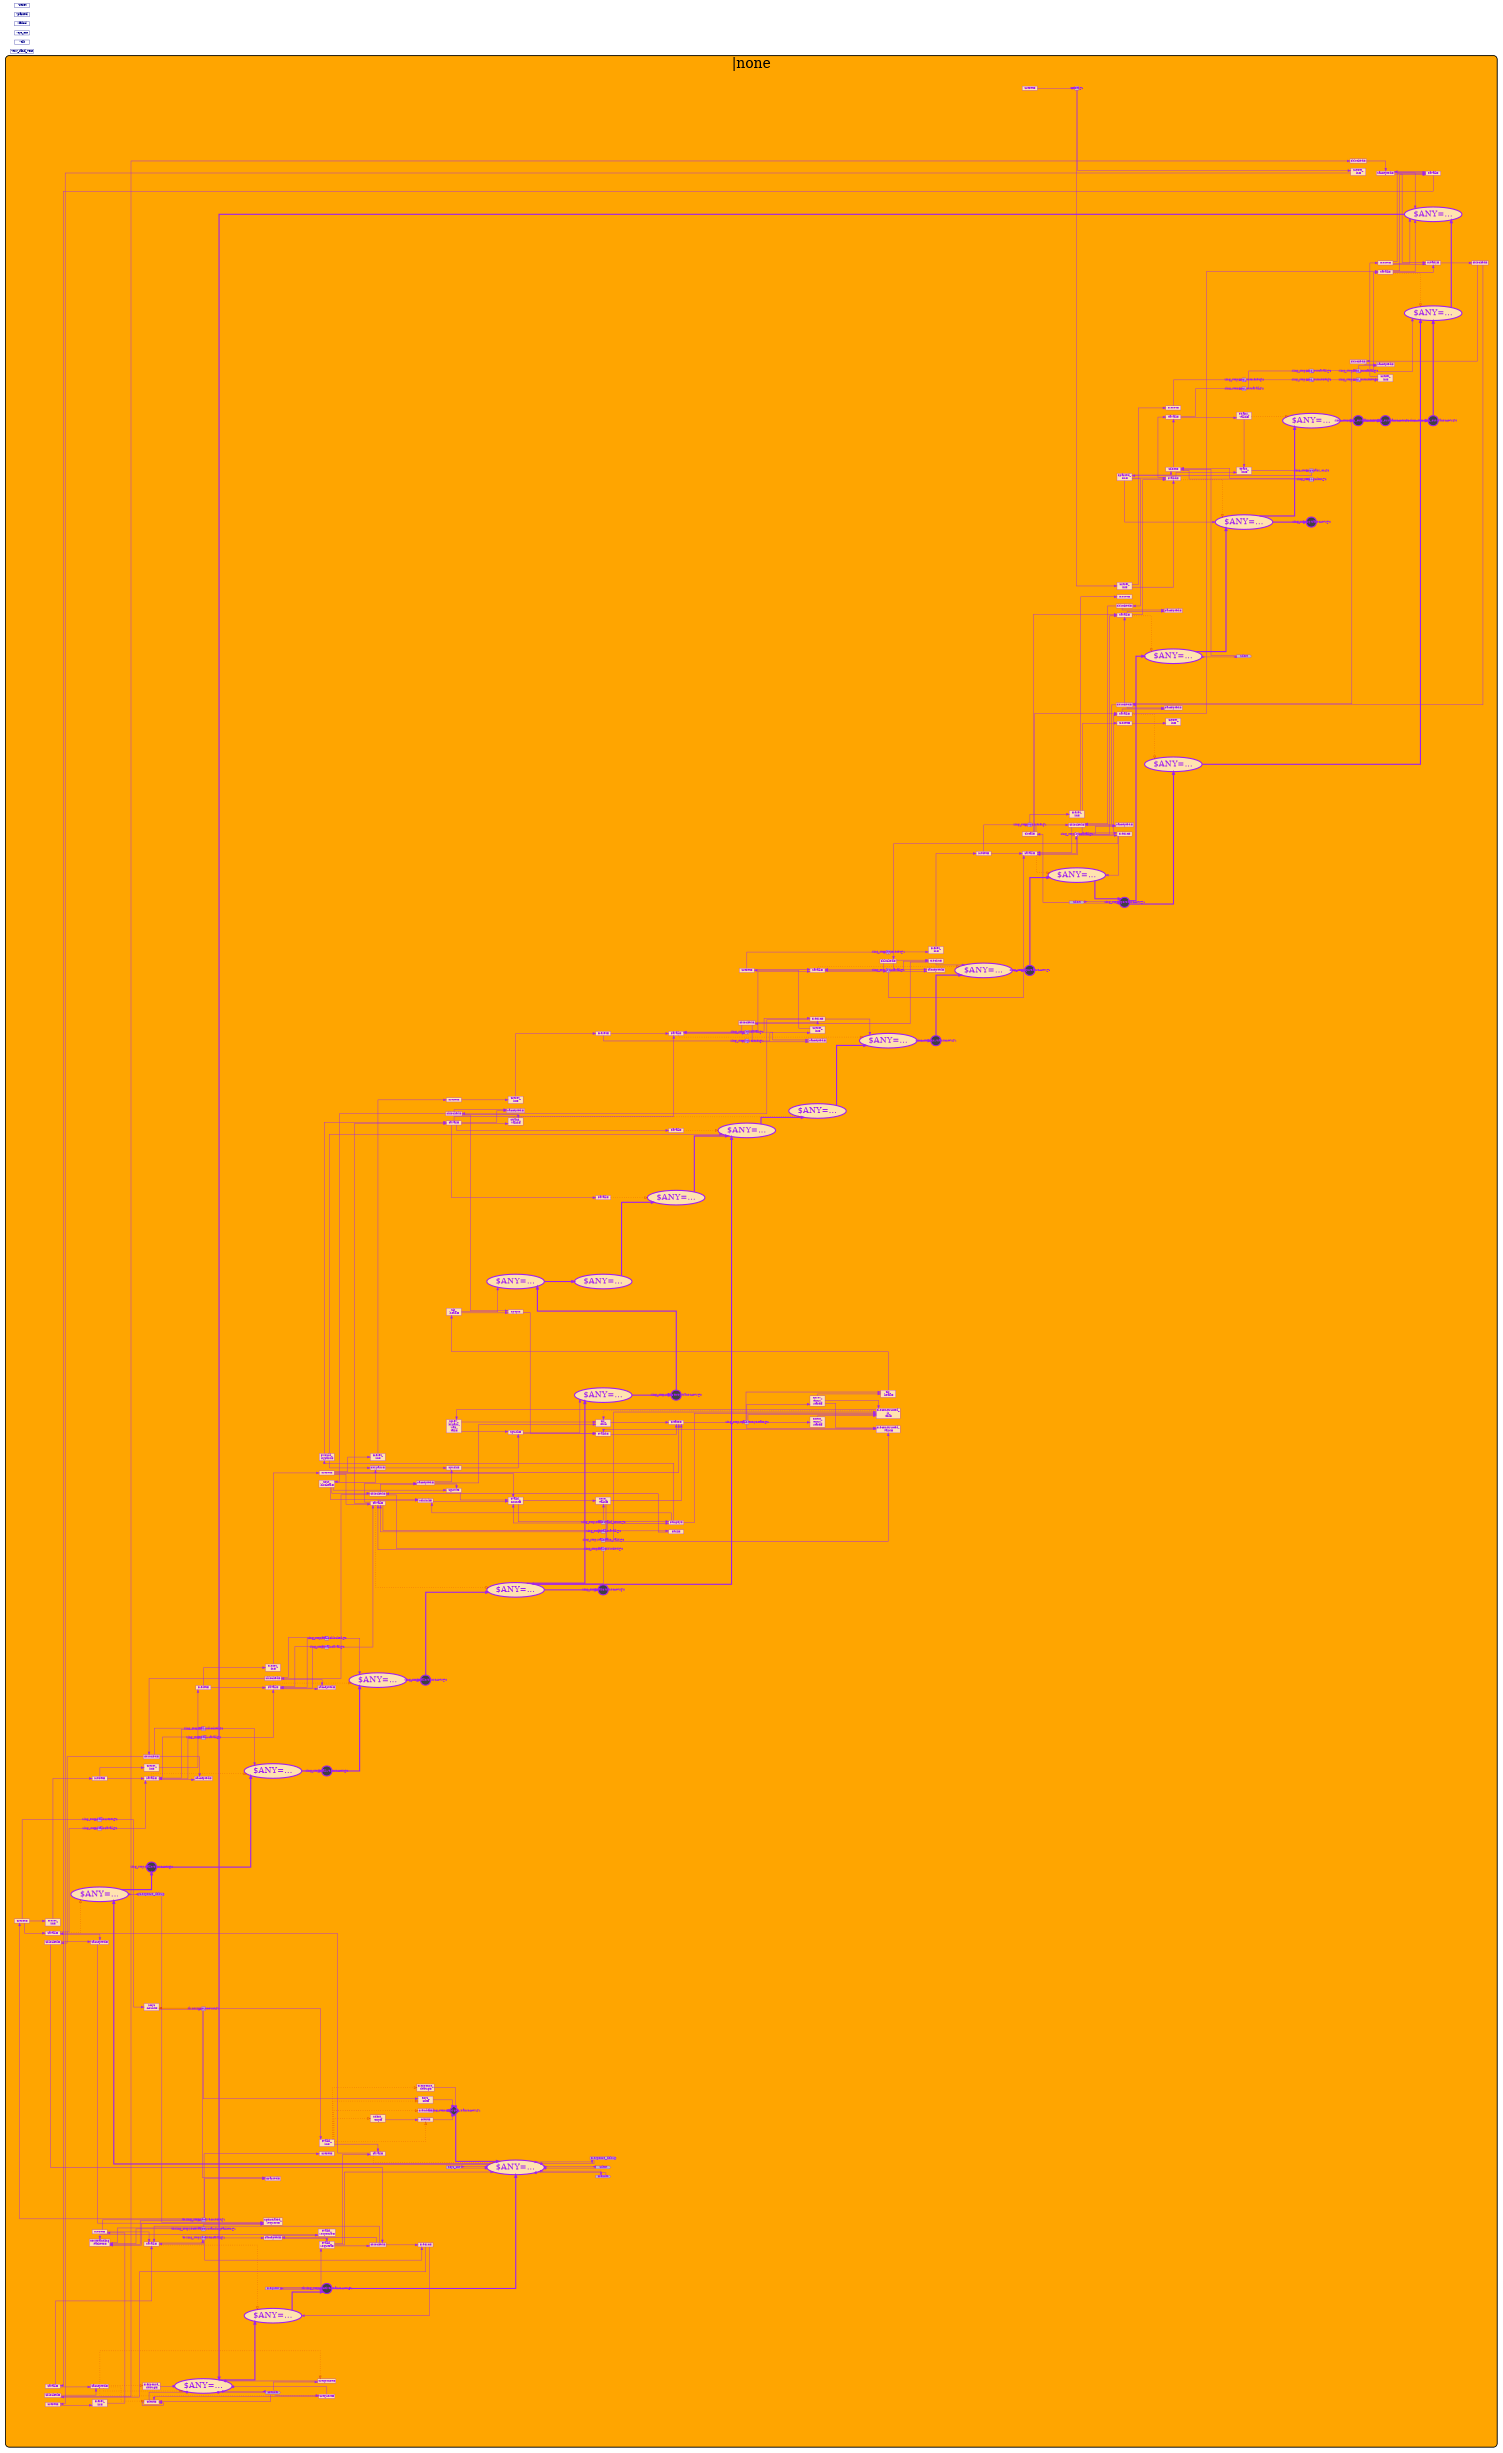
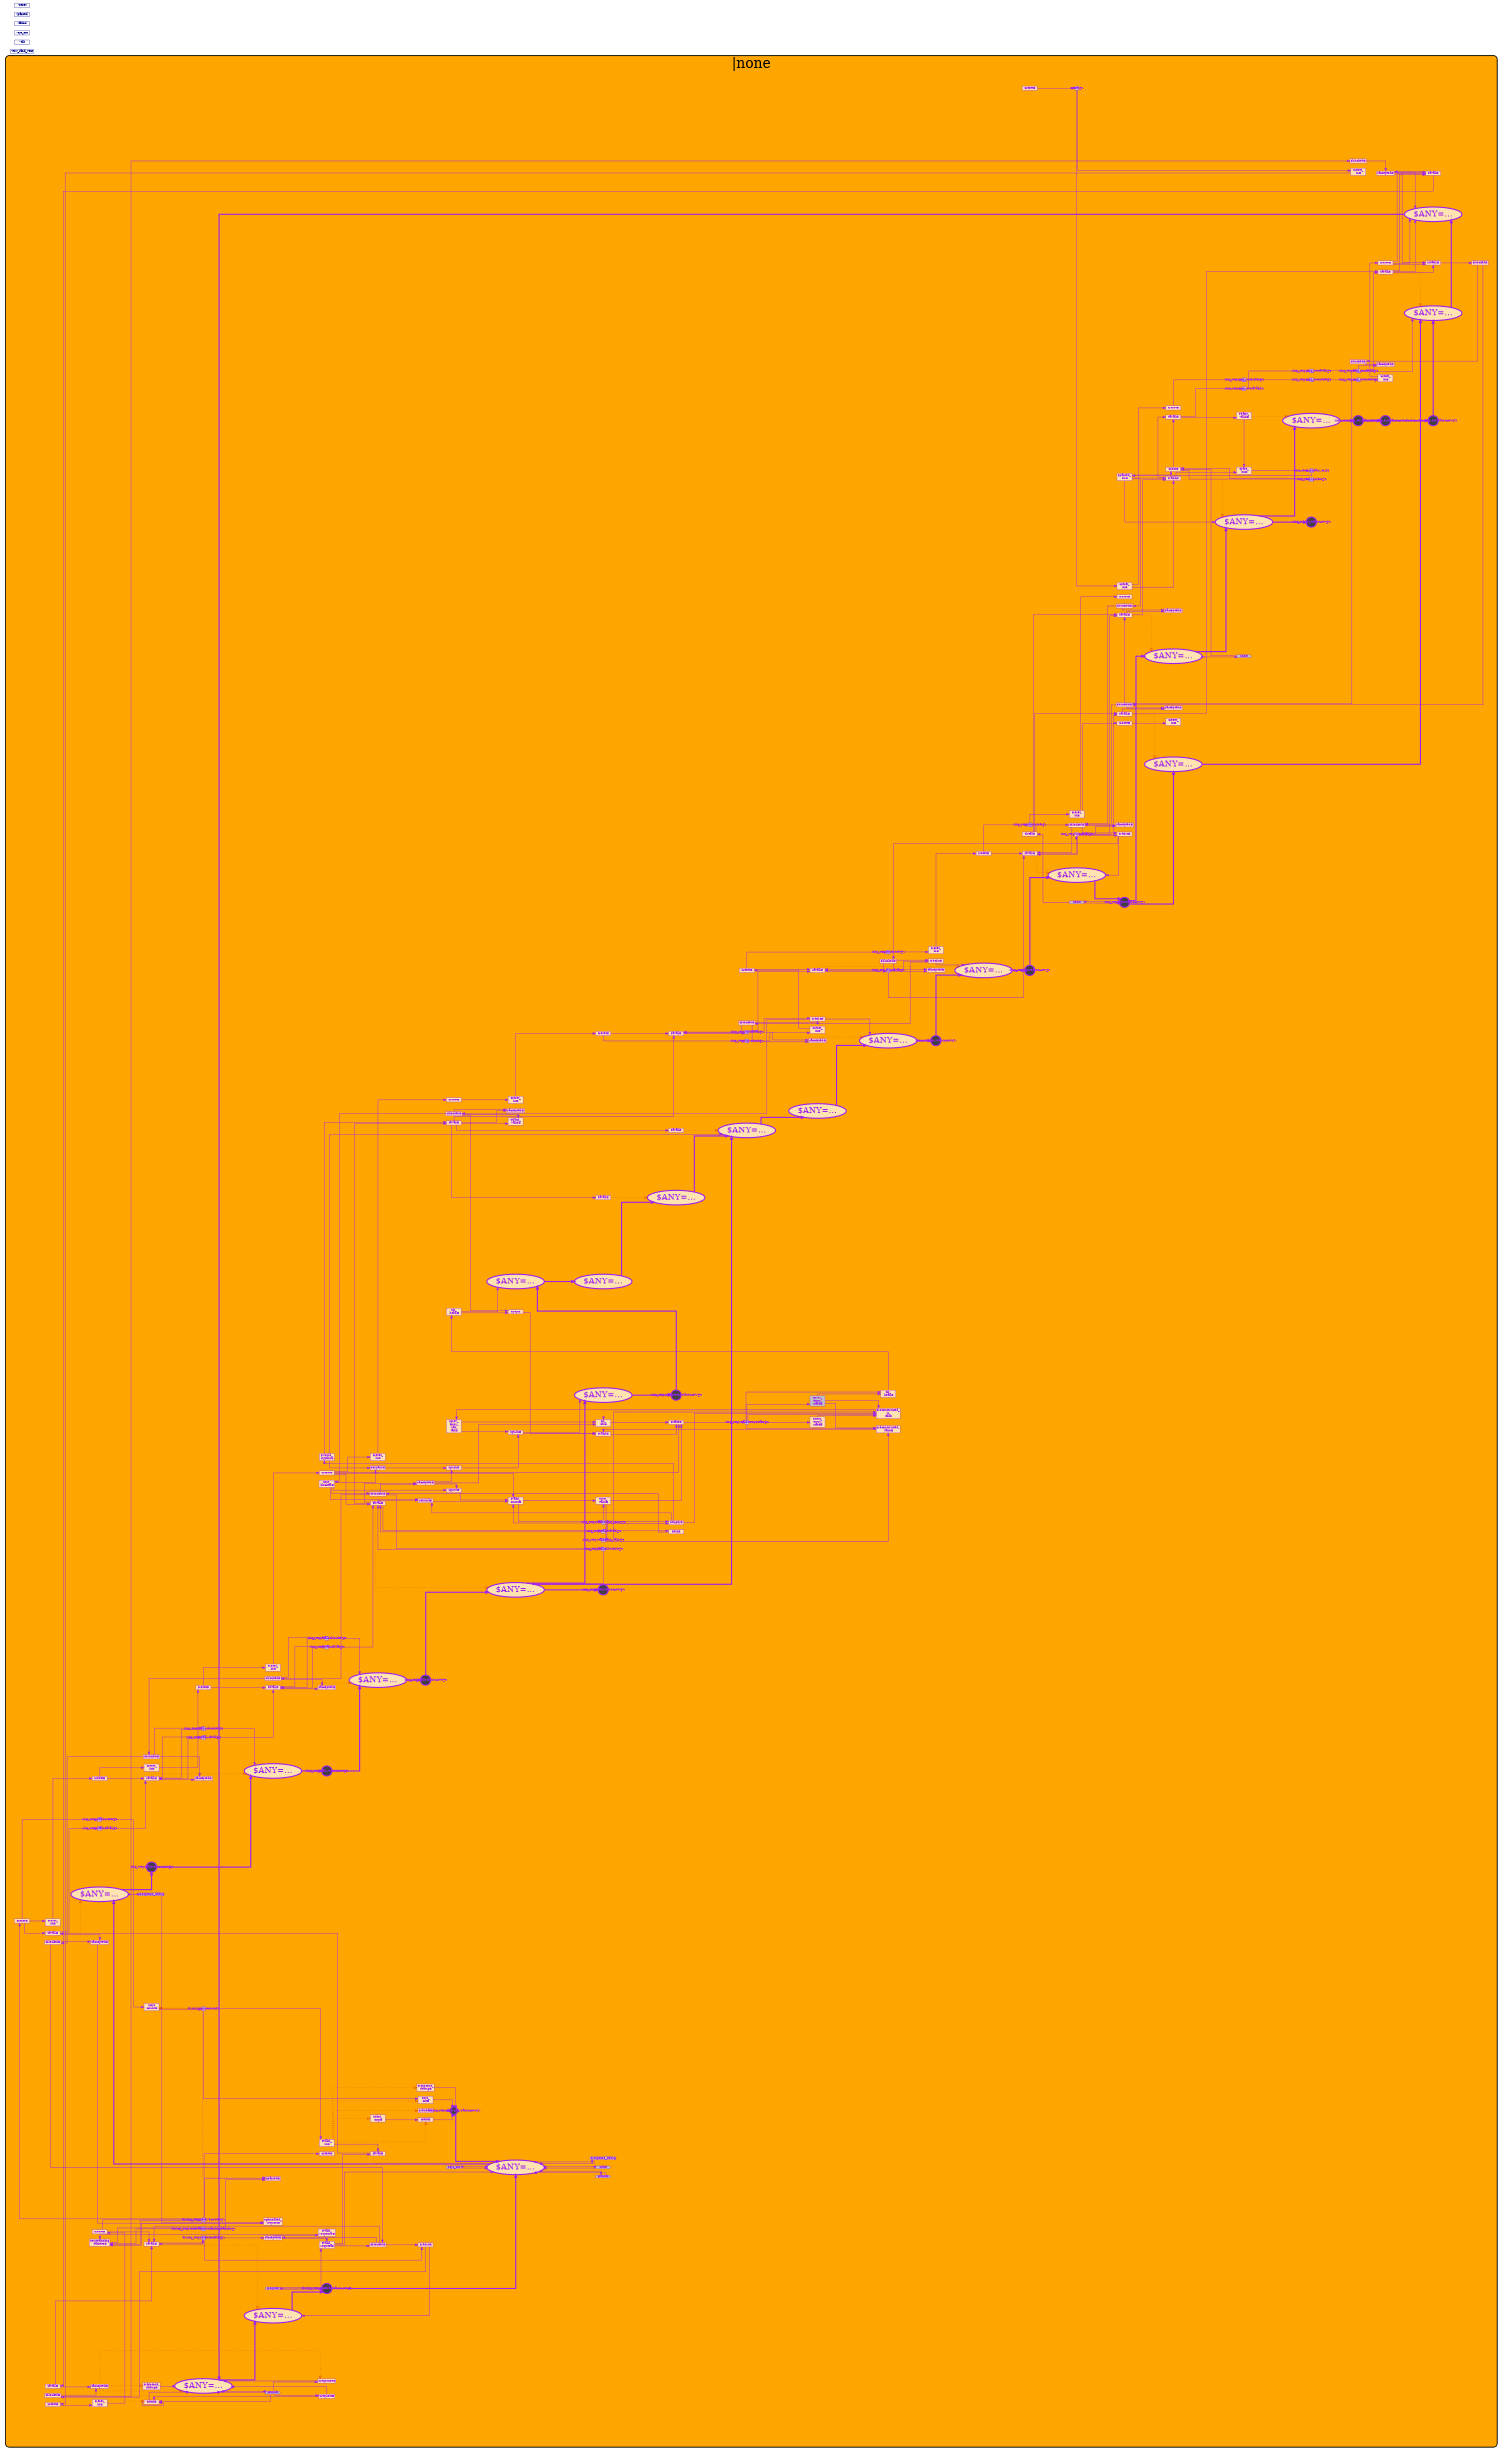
(818, 1401) -> (818, 1401)
(454, 1426) -> (454, 1426)
(202, 2124) -> (202, 2124)
(231, 2224) -> (226, 2196)
